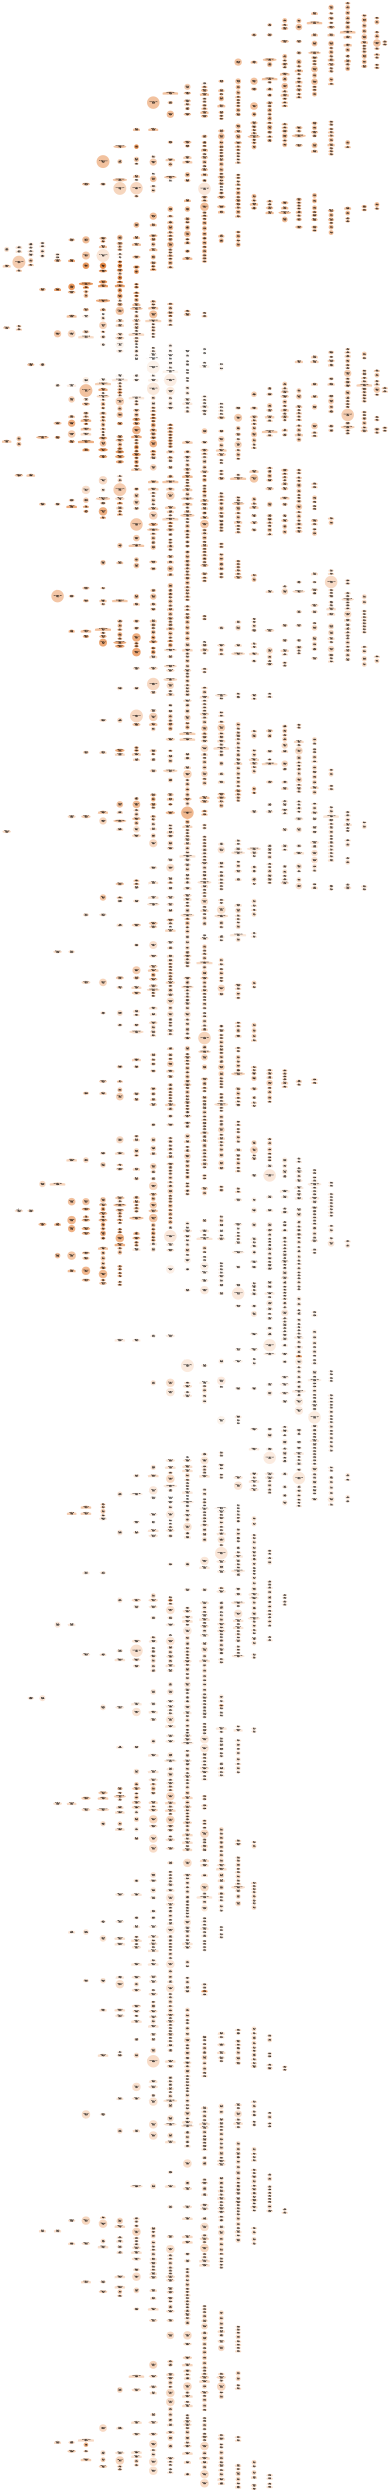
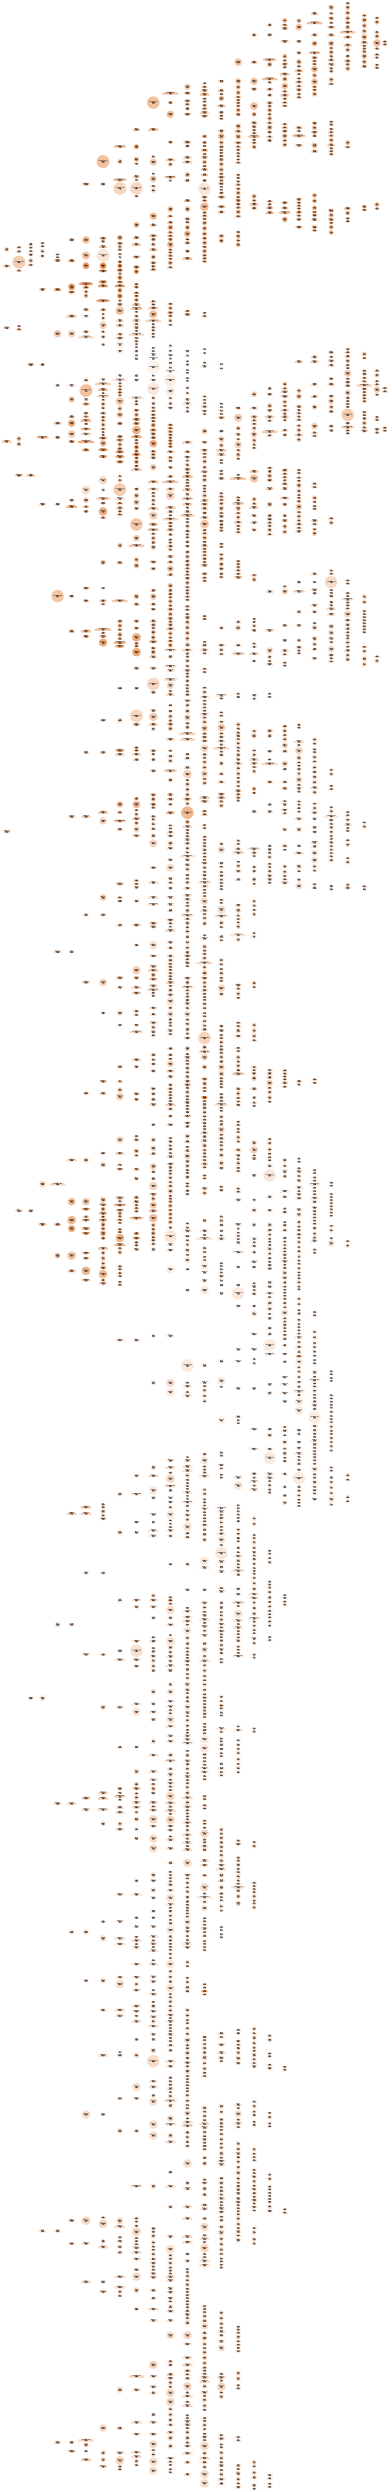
(204, 492) -> (204, 492)
(204, 1098) -> (204, 1098)
